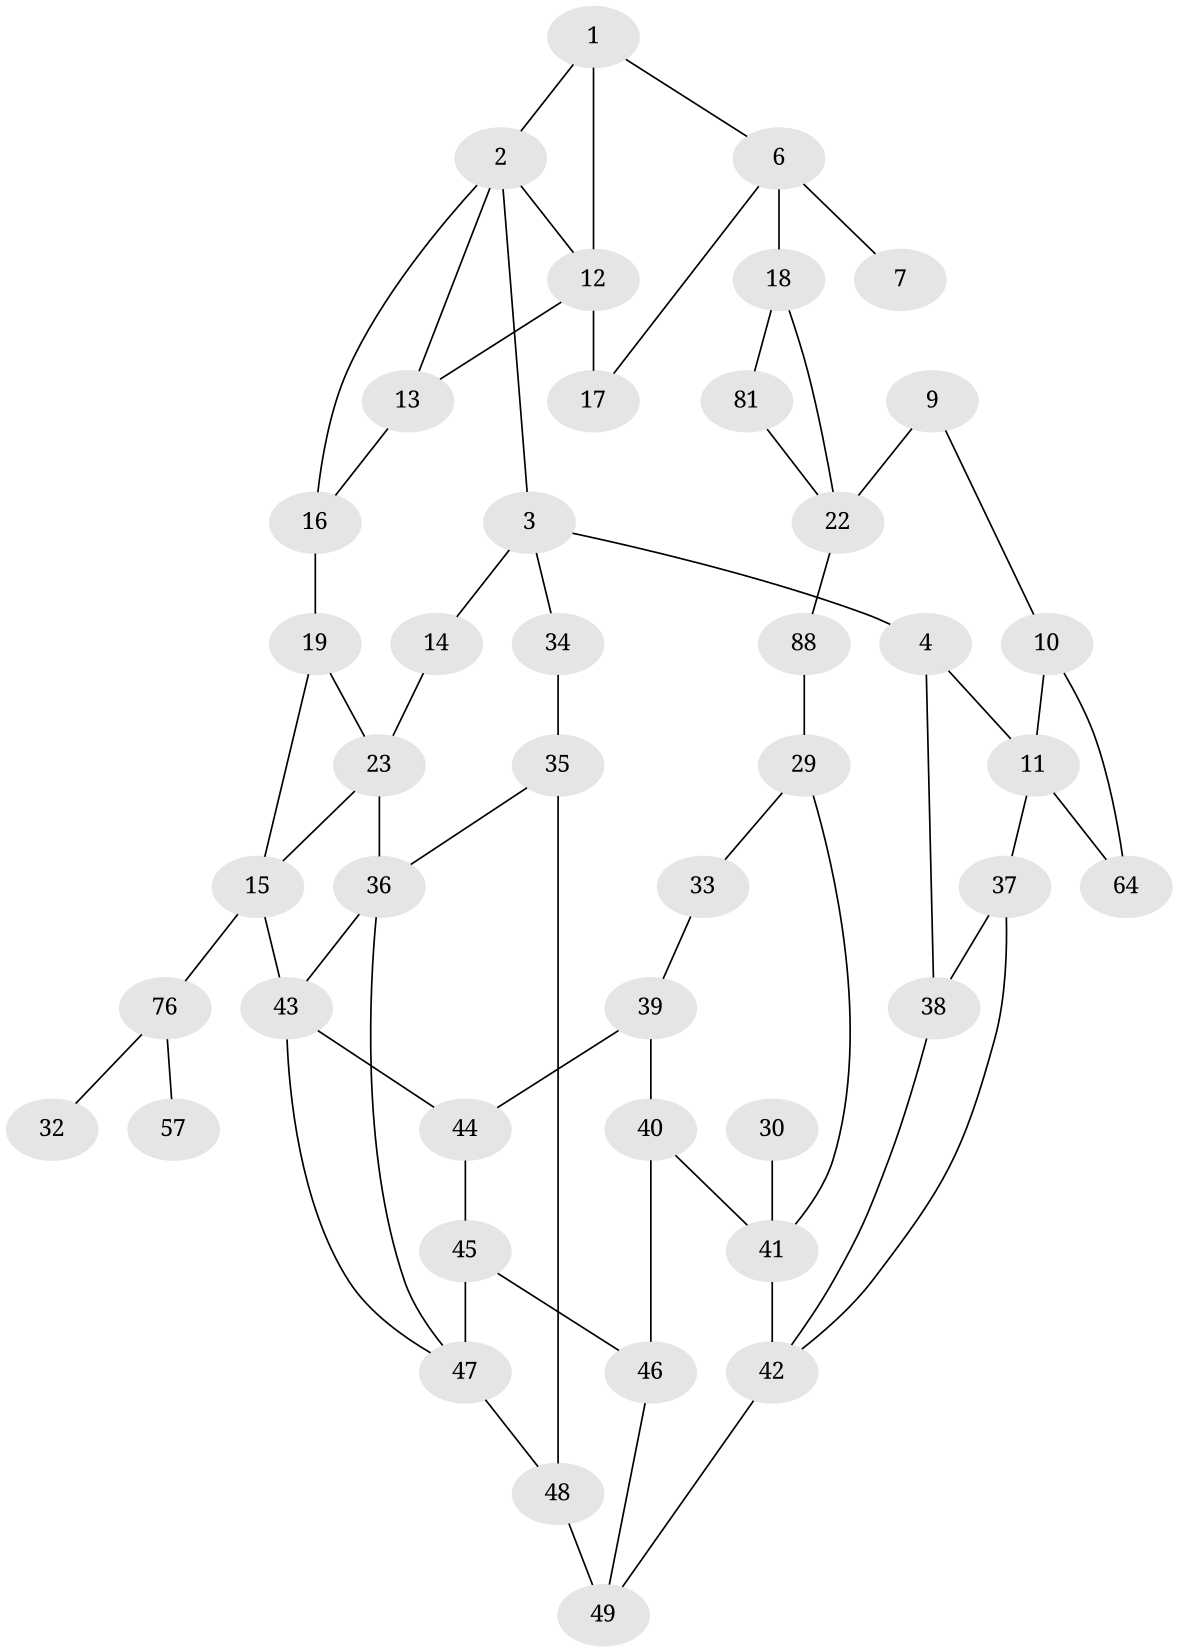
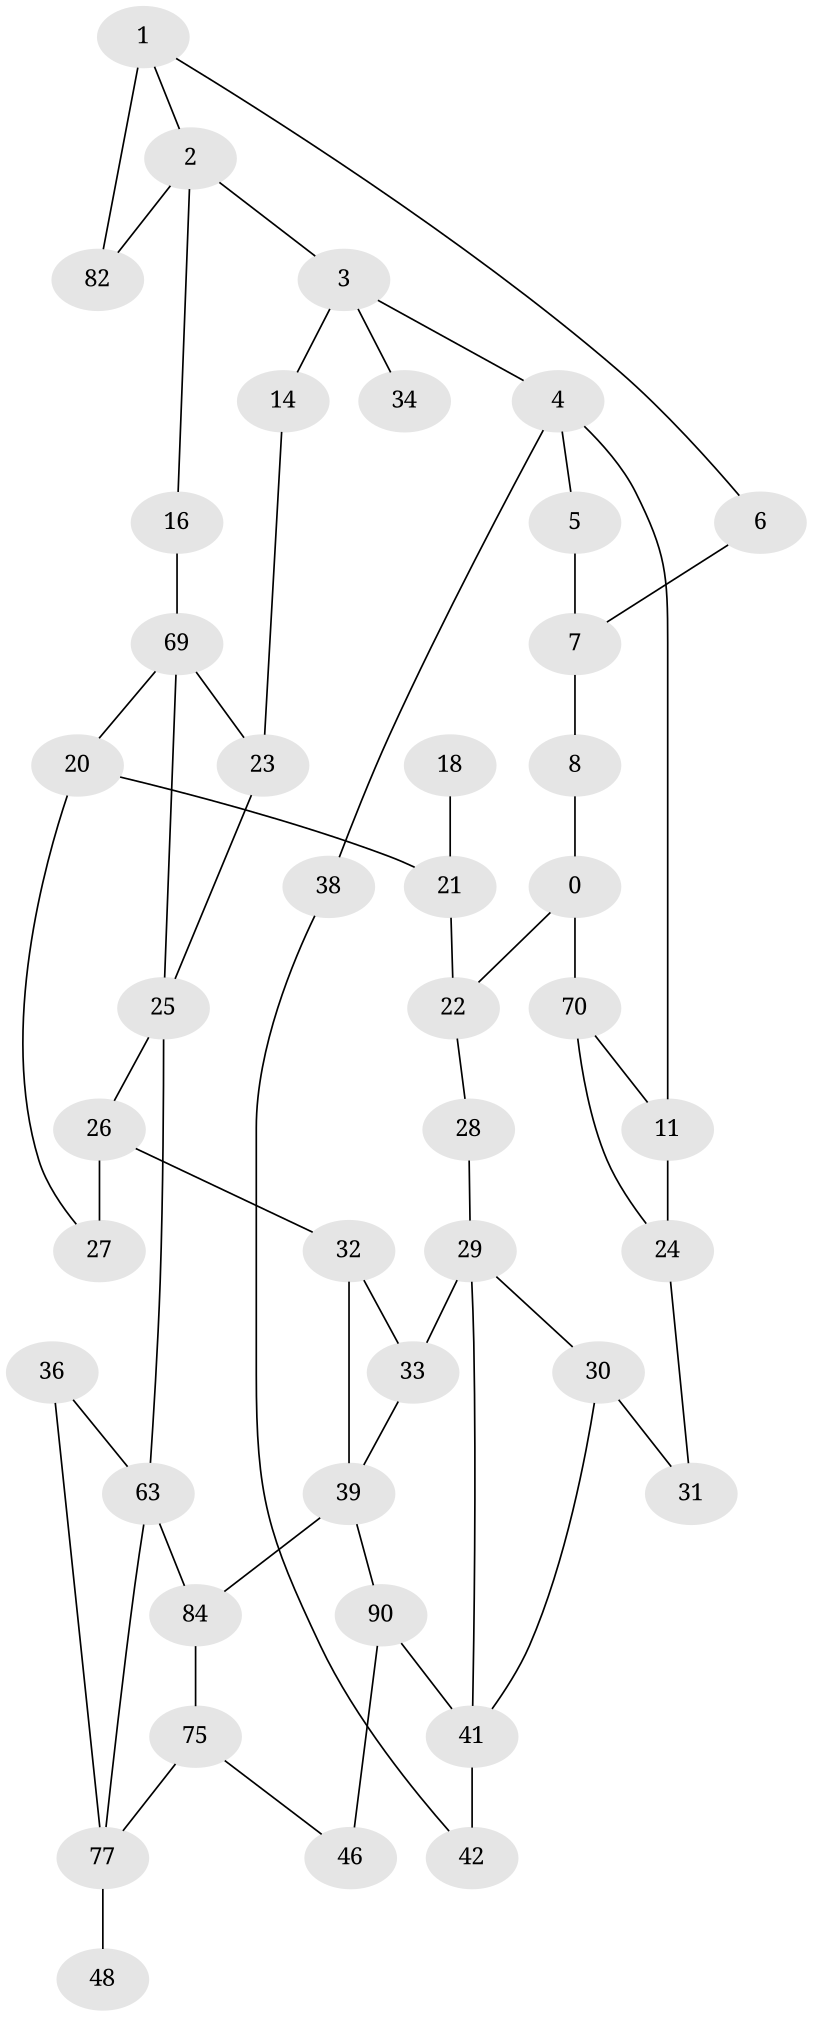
(779, 219) -> none
(594, 280) -> (98, 280)
(815, 400) -> none
(408, 401) -> none
(594, 401) -> none
(747, 401) -> (450, 887)
(932, 401) -> (575, 887)
none -> (575, 523)
(315, 644) -> (177, 644)
(804, 644) -> (469, 1130)
(1047, 644) -> (575, 1008)
none -> (78, 765)
(558, 765) -> none
none -> (575, 765)
(379, 826) -> none
(258, 887) -> (164, 1008)
(1005, 887) -> none
(1126, 887) -> (668, 1251)
(165, 1008) -> (99, 1130)
(287, 1008) -> (148, 1494)
(174, 1130) -> (99, 1251)
(465, 1130) -> (196, 1615)
(651, 1130) -> (381, 1615)
(465, 1251) -> (196, 1737)
none -> (381, 1312)
none -> (535, 1312)
none -> (349, 1372)
(465, 1372) -> (103, 1858)
none -> (691, 1494)
(604, 1615) -> none
